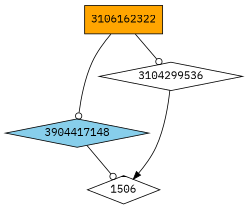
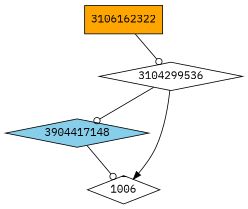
(89, 71) -> (127, 103)
(124, 190) -> (124, 190)
